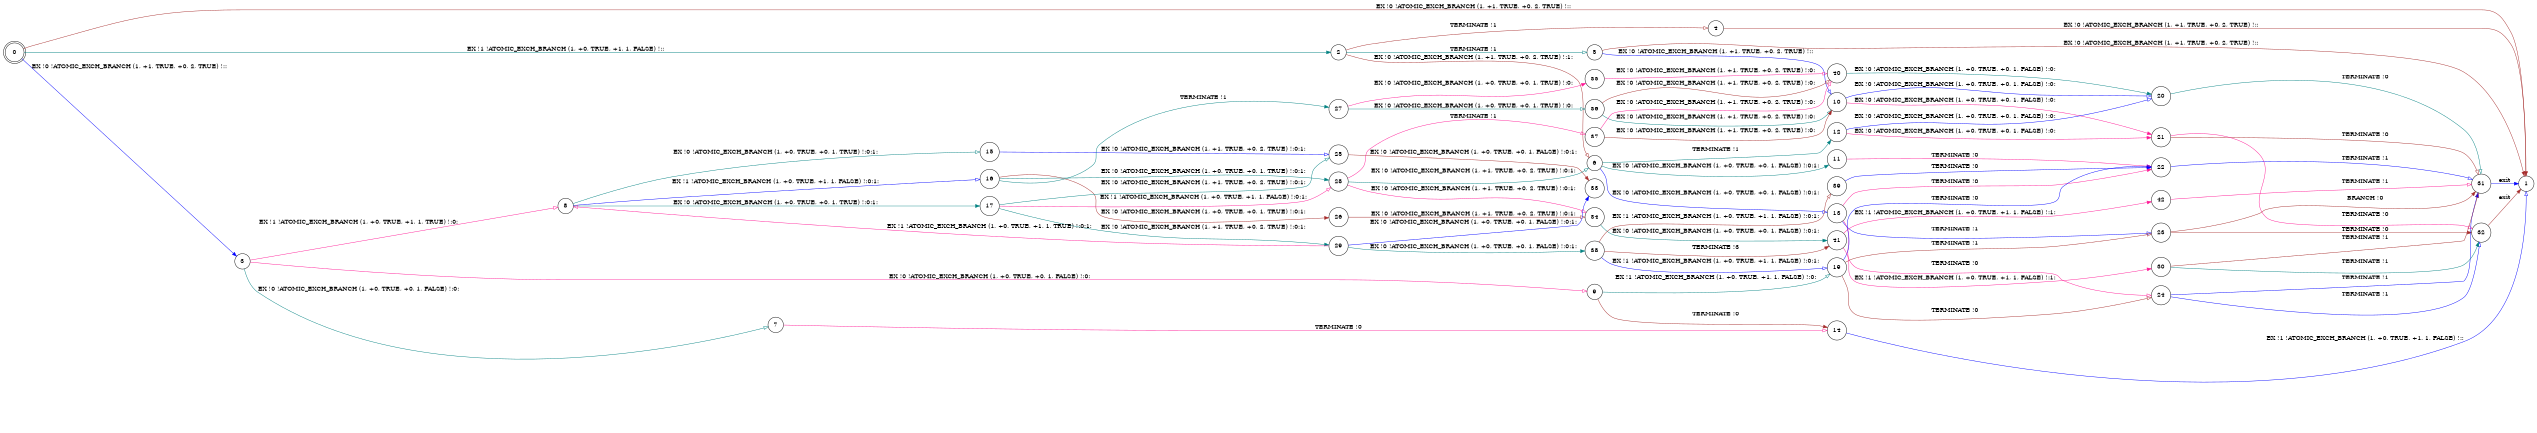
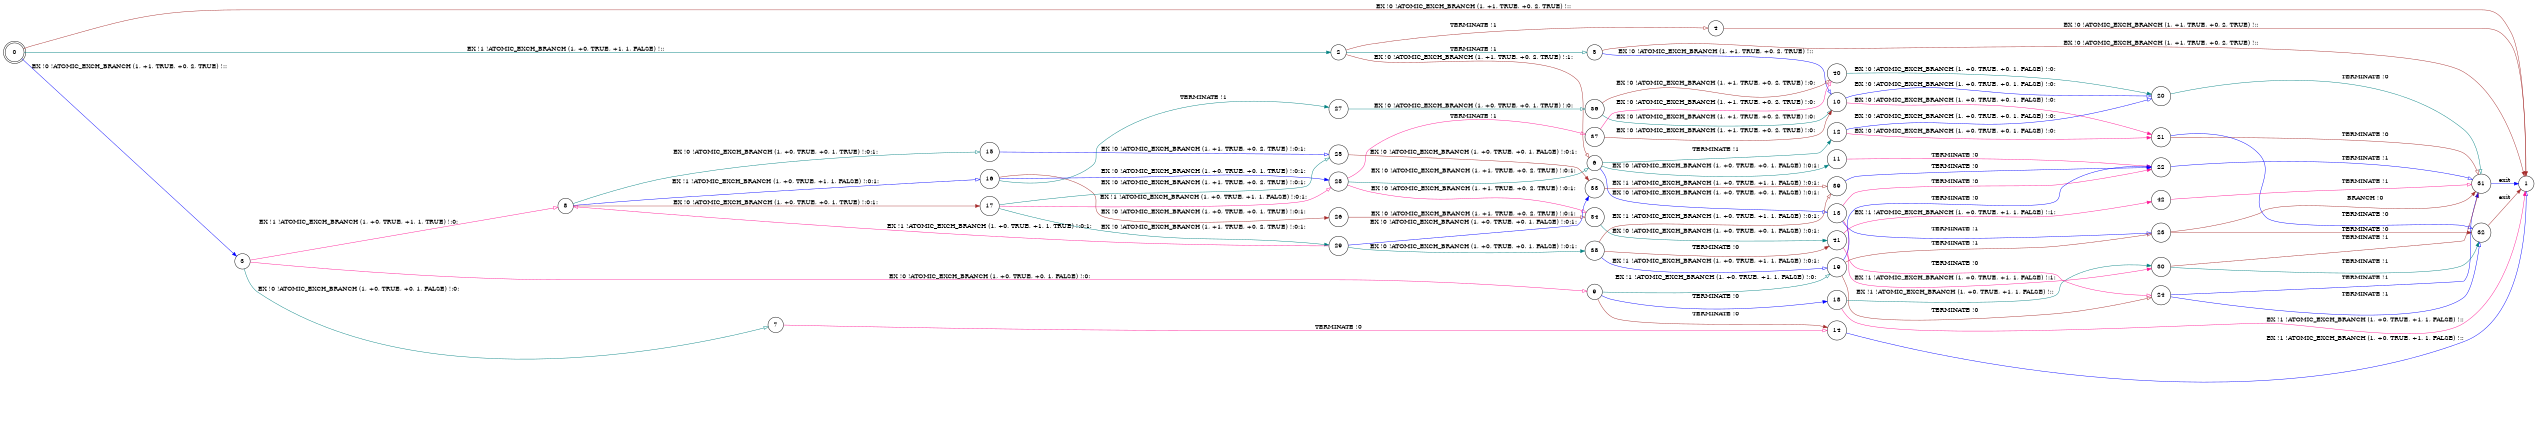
(1595, 79) -> none
(1162, 177) -> (1162, 177)
none -> (1714, 187)
(774, 206) -> (774, 206)
(2286, 223) -> (2286, 223)
(1716, 247) -> (1716, 247)
none -> (1837, 300)
